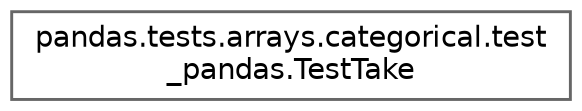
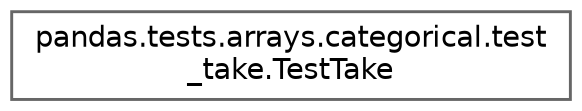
(291, 56) -> (291, 56)
